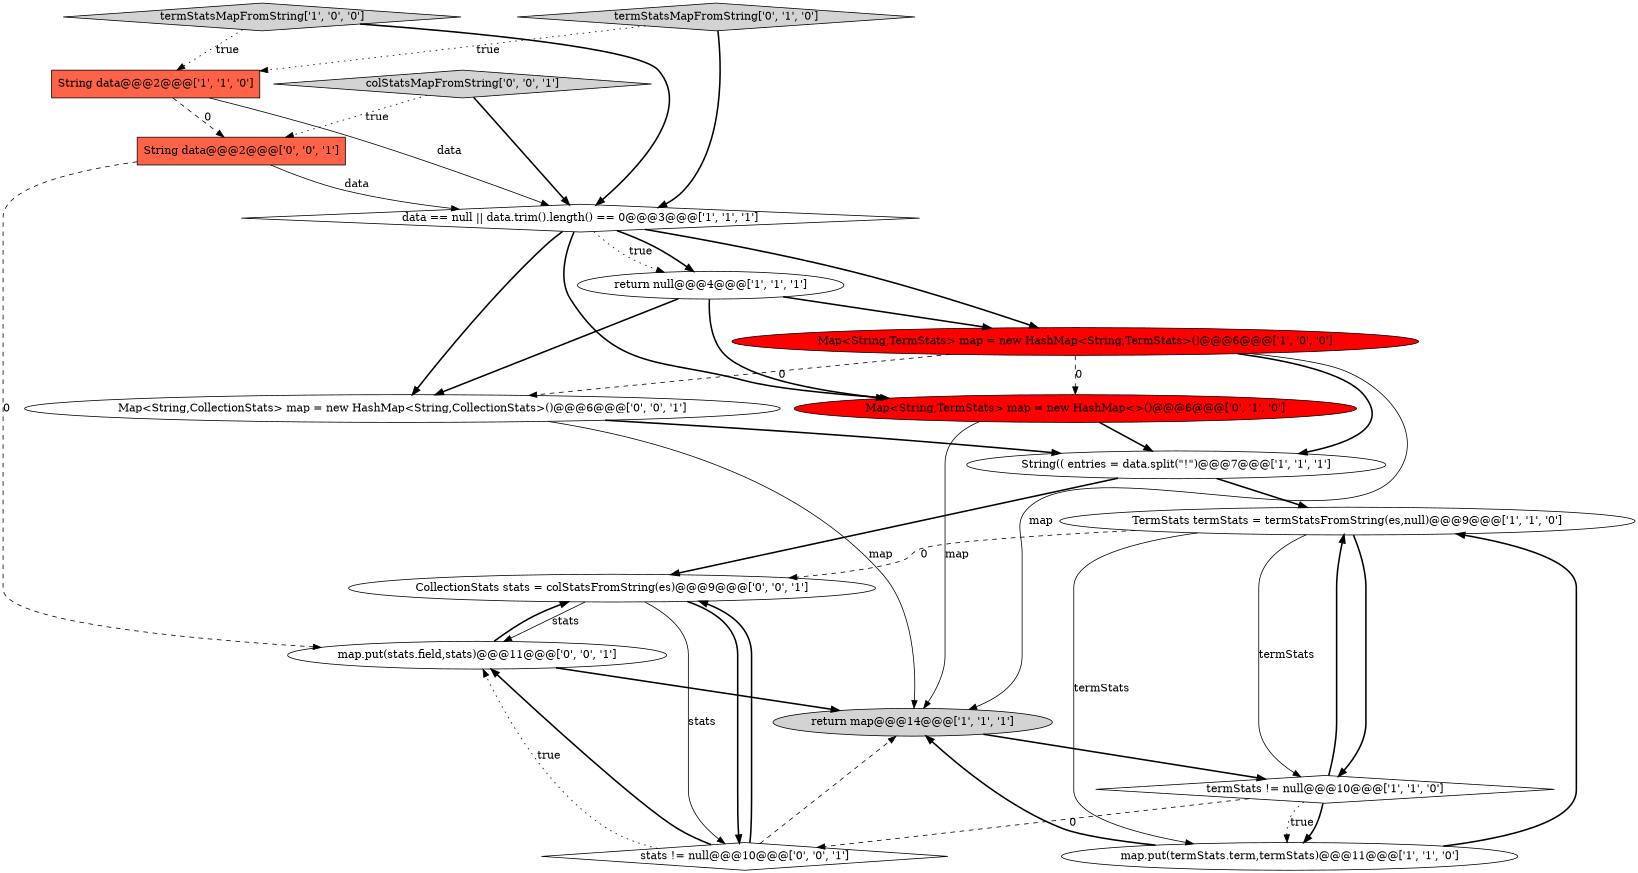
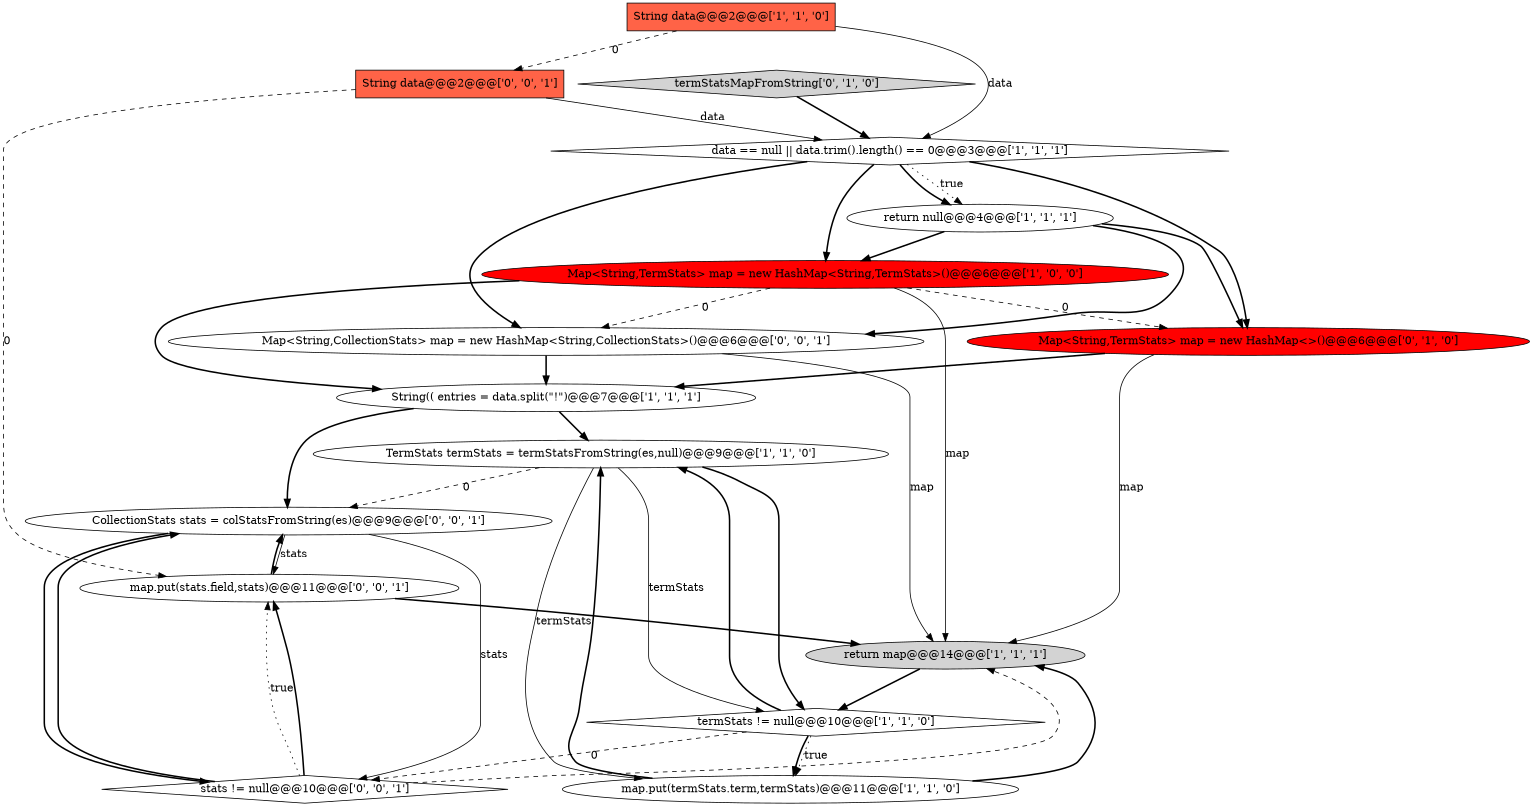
(262, 17) -> none
(457, 48) -> none
(462, 84) -> none
